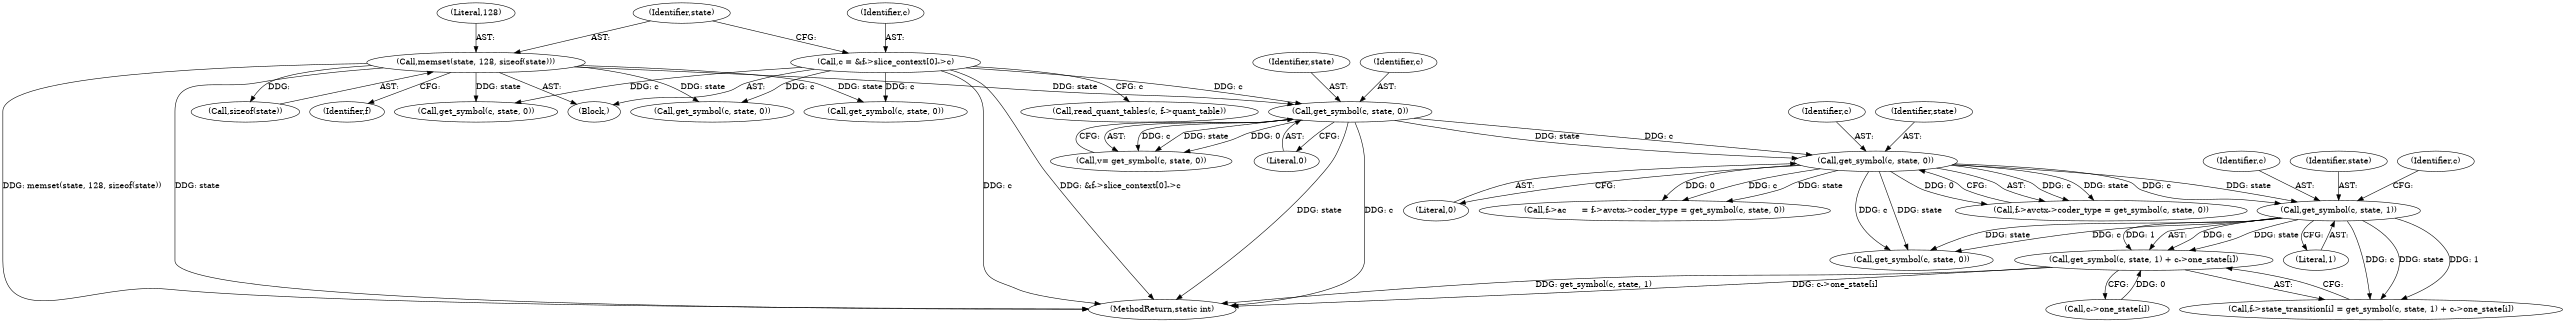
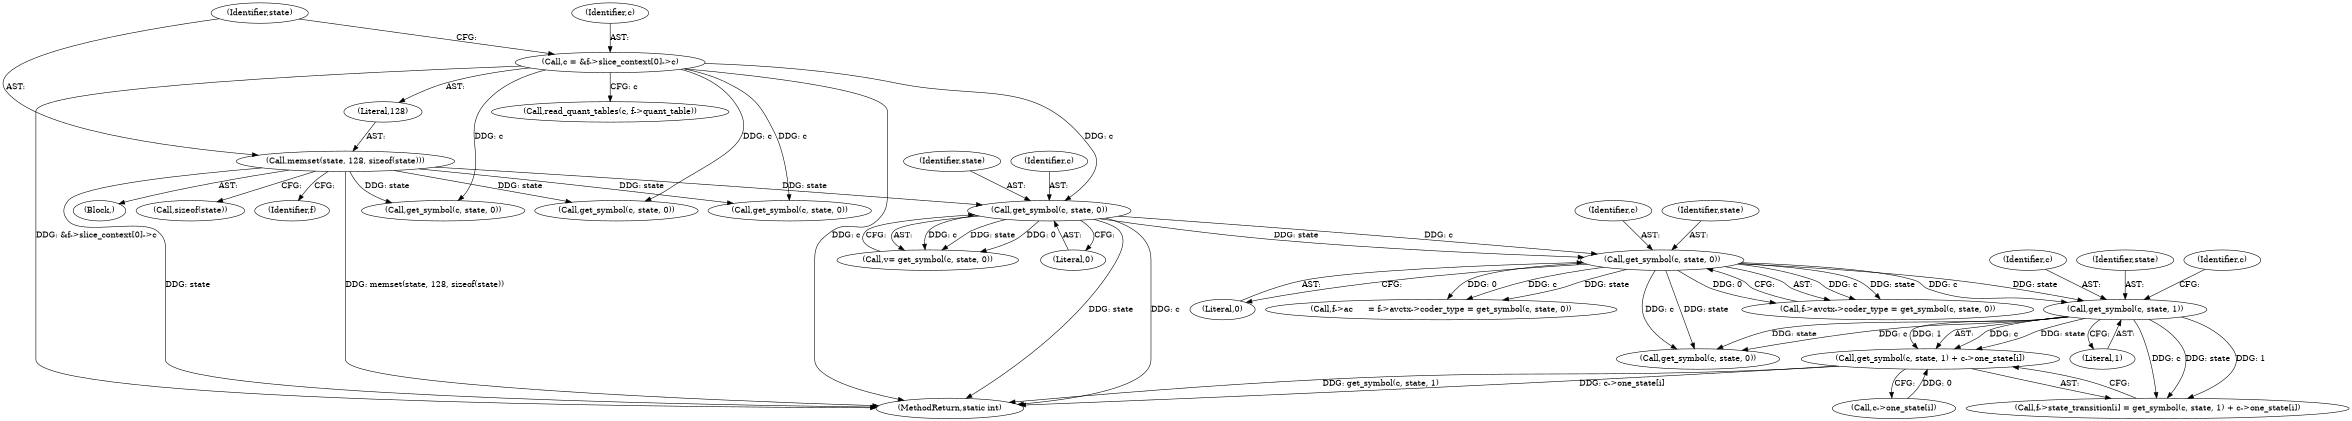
(280, 87) -> (293, 186)
(354, 88) -> none
(718, 94) -> (465, 78)
